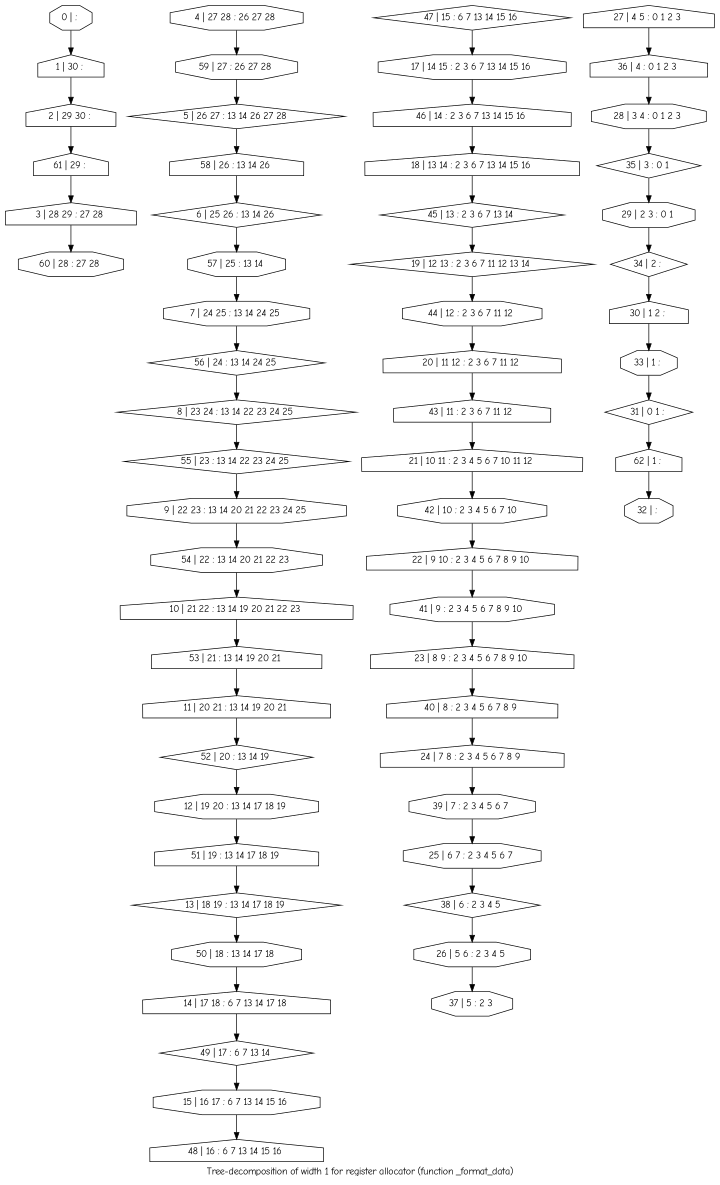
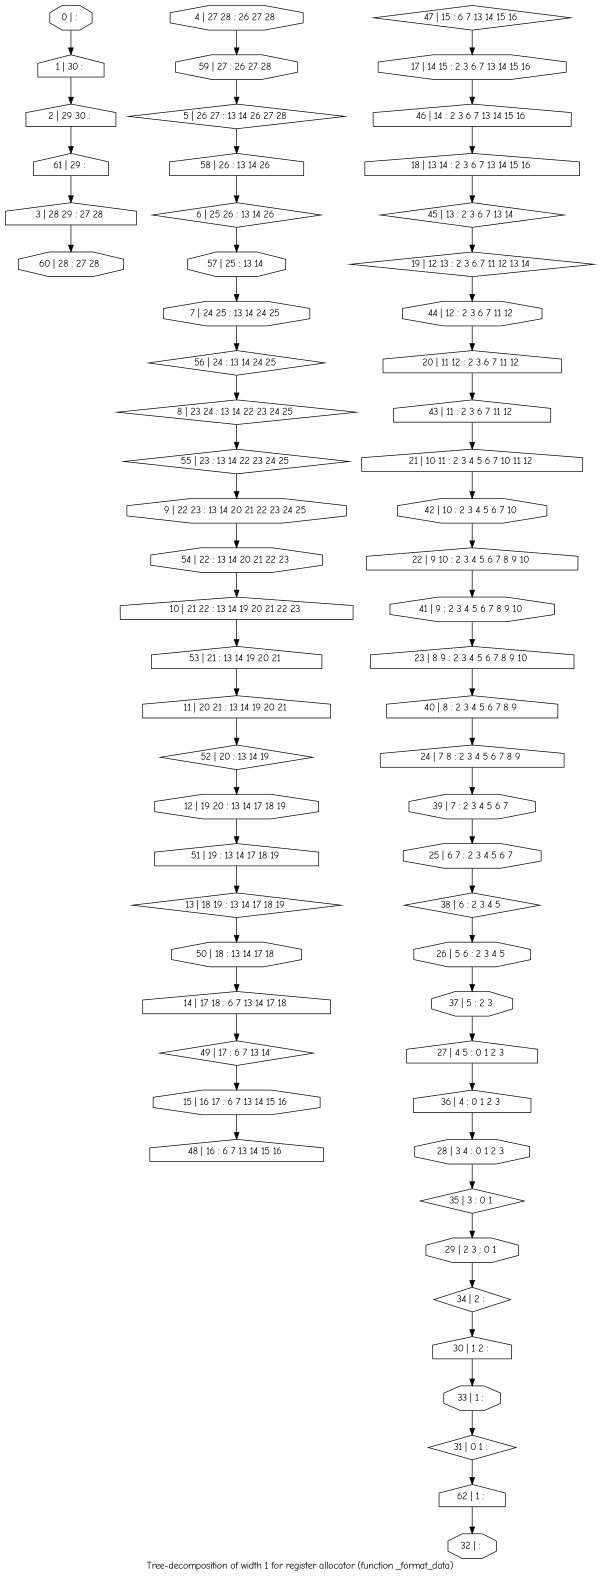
none -> (472, 1025)
